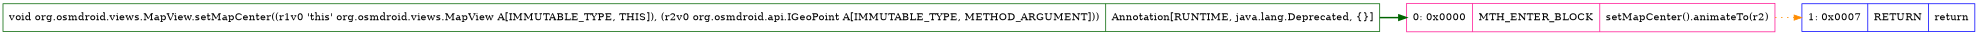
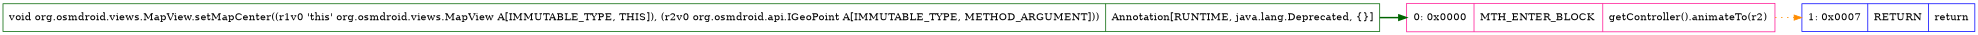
(1687, 17) -> (1688, 17)
